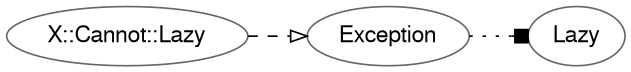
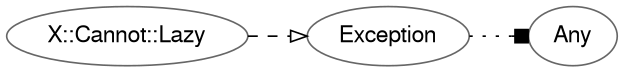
(577, 36) -> (573, 36)
